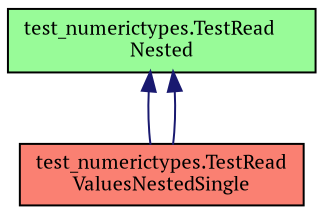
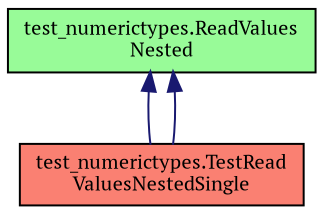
(162, 41) -> (162, 41)
